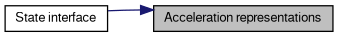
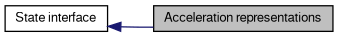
(124, 10) -> (137, 27)
